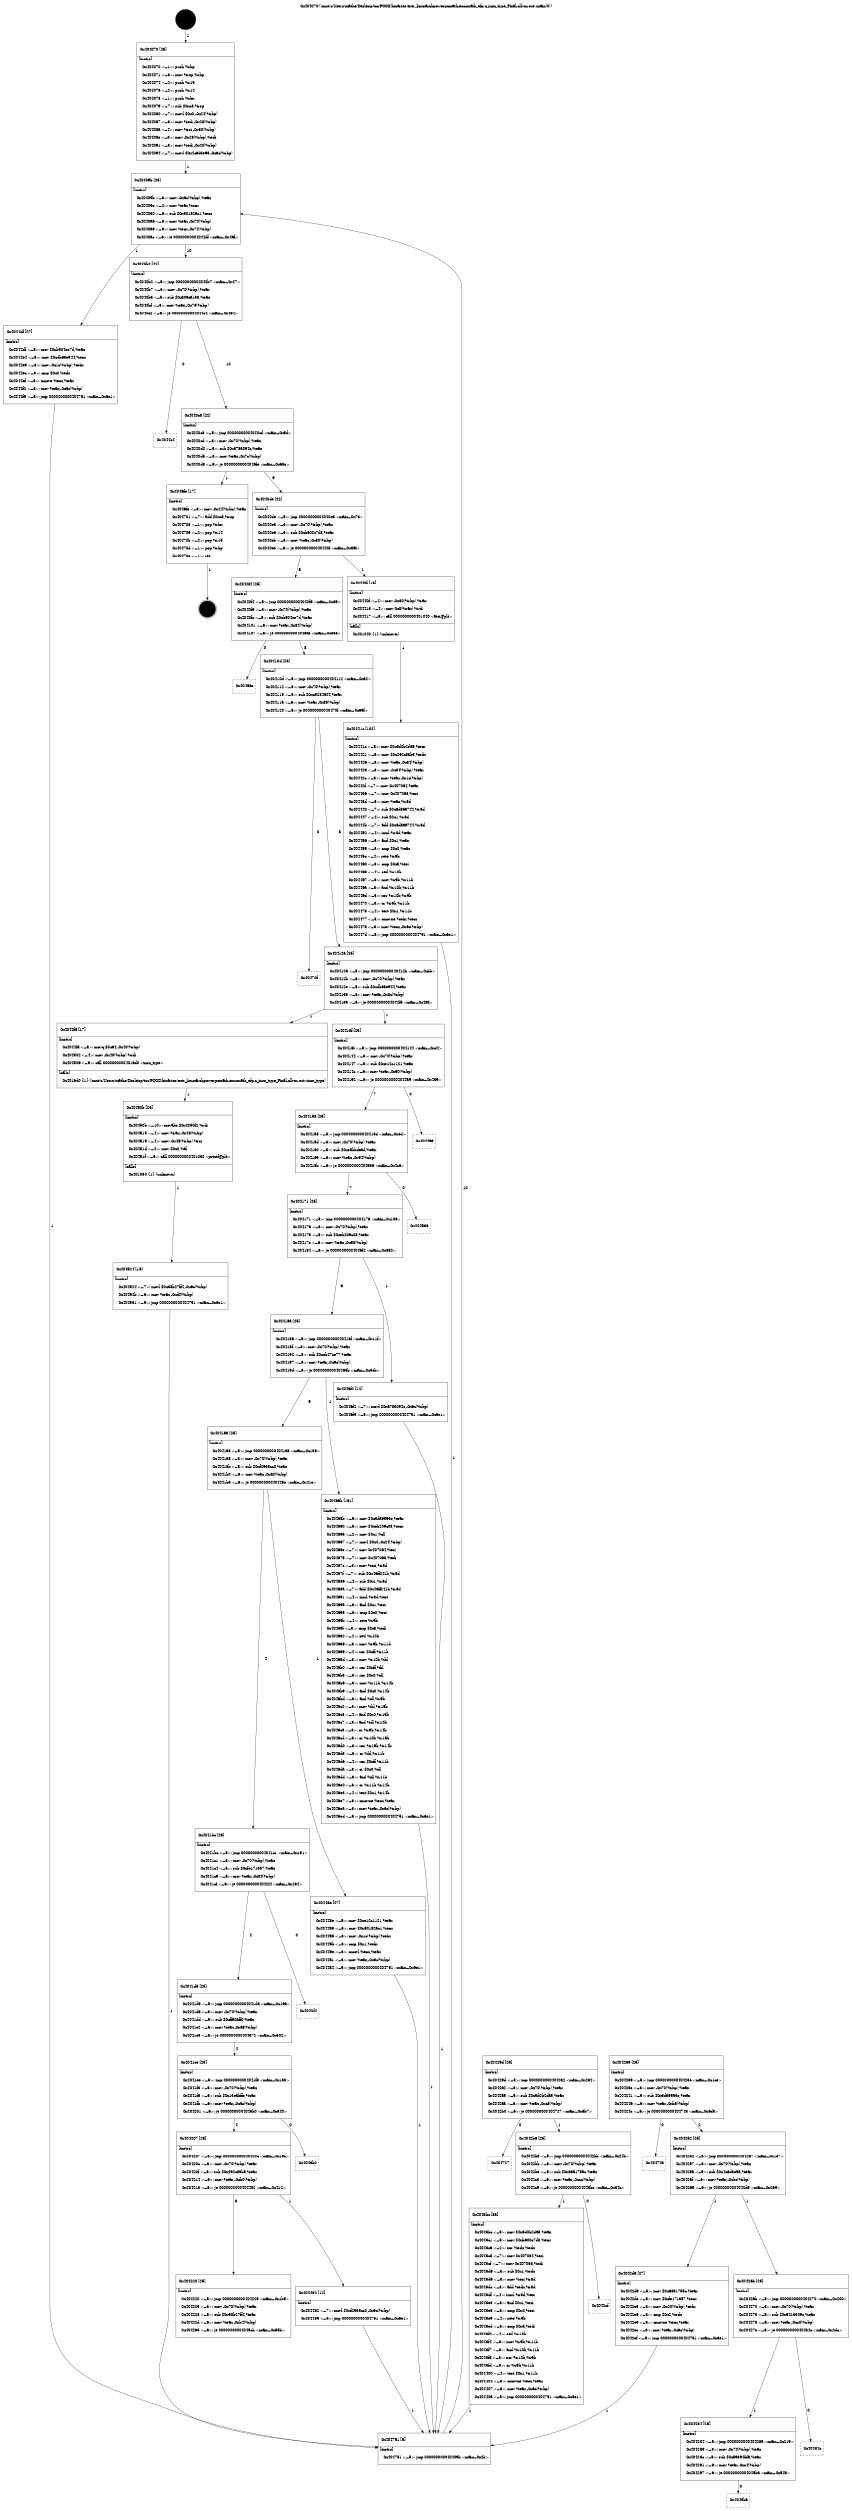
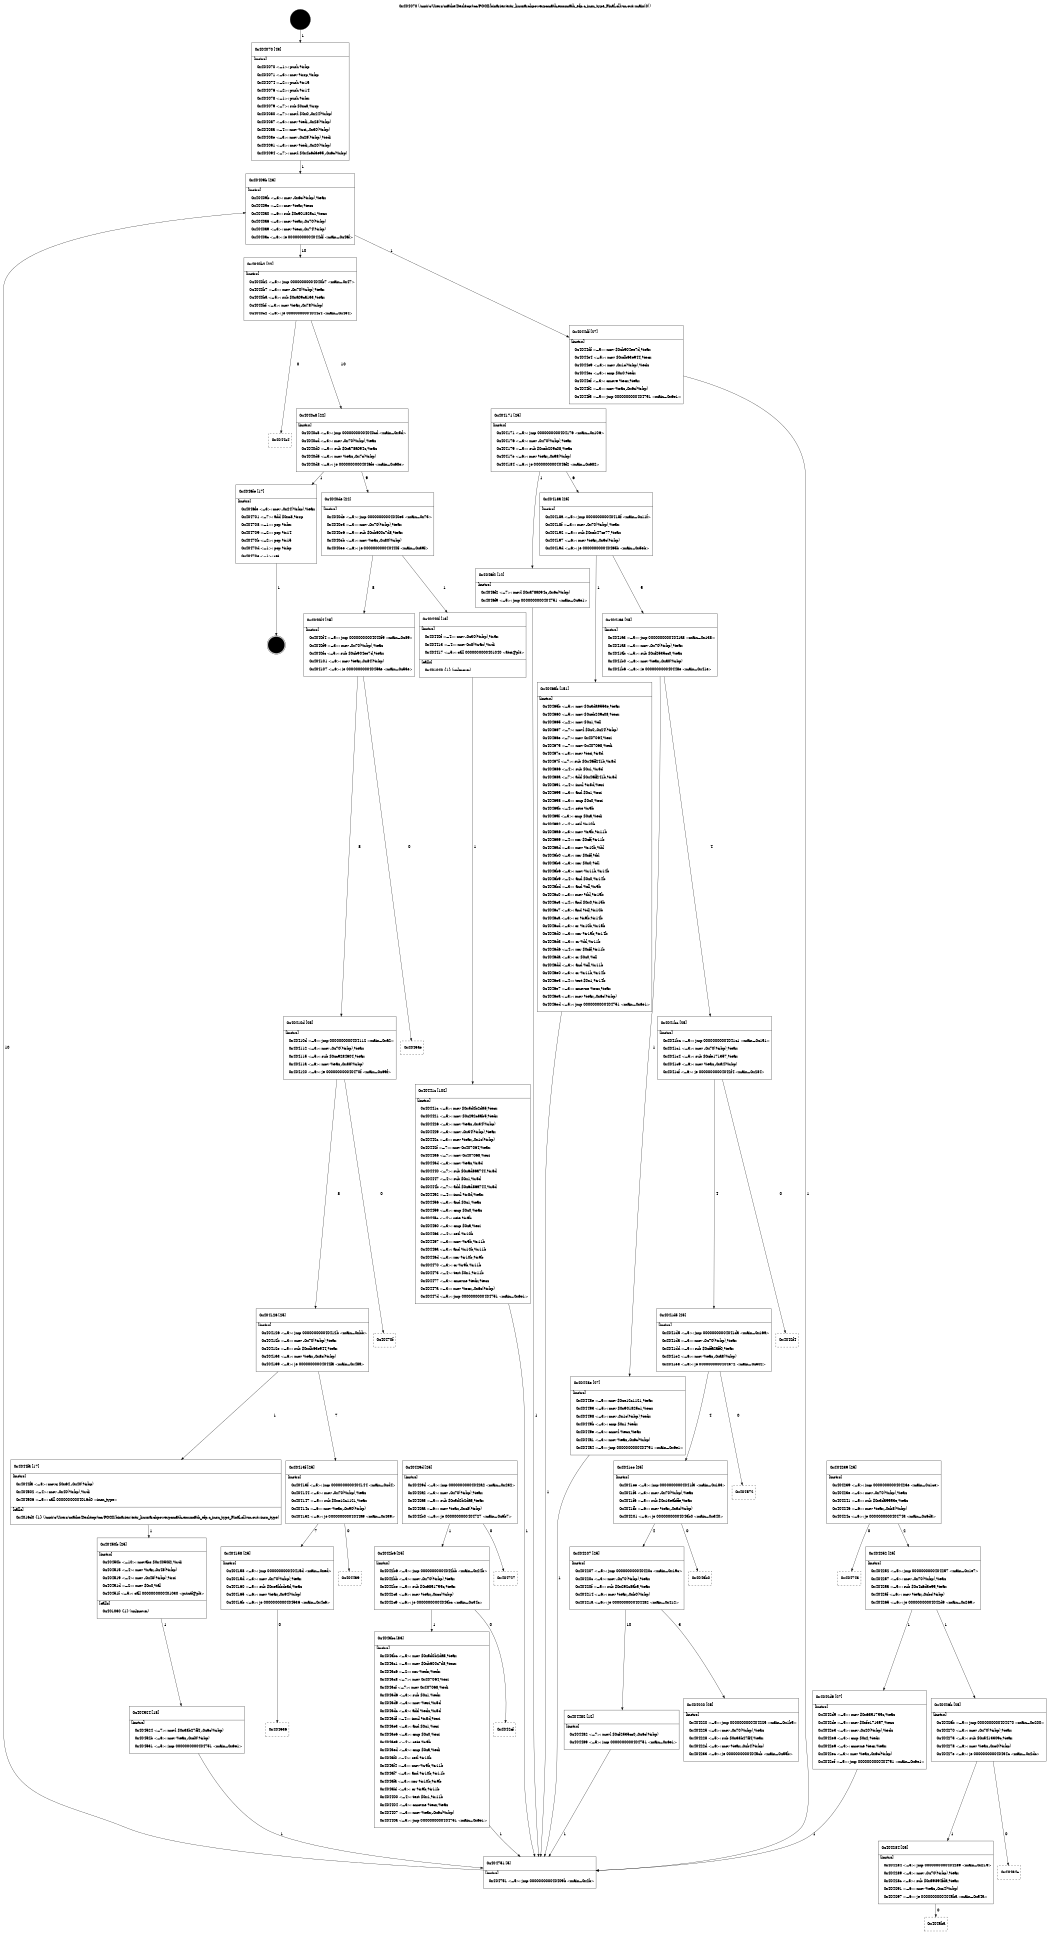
(348, 1183) -> none
none -> (744, 1492)
(289, 2201) -> (628, 1625)
